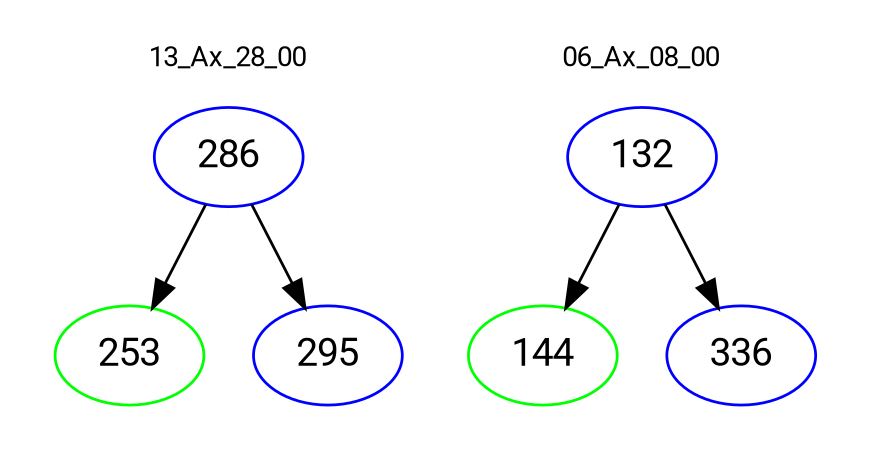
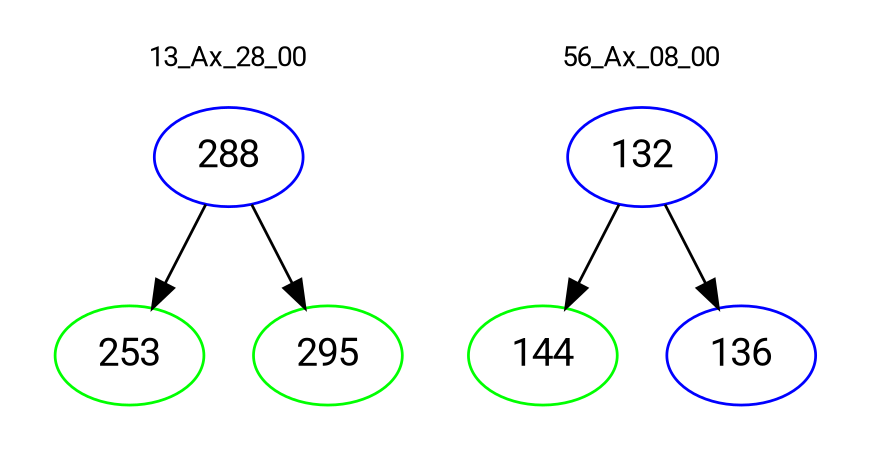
(642, 59) -> (642, 59)
(229, 157) -> (229, 157)
(328, 355) -> (328, 355)
(741, 355) -> (741, 355)
